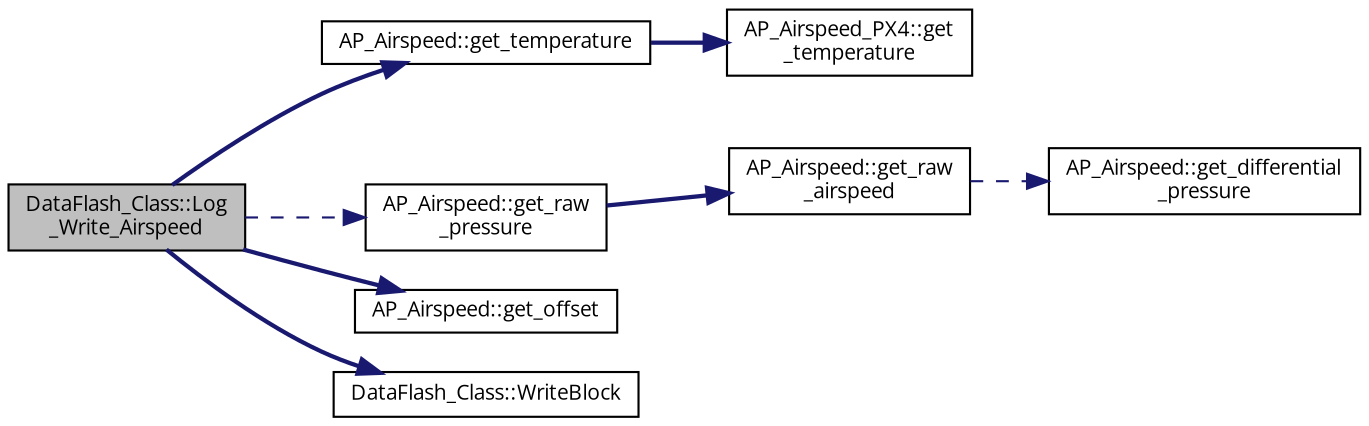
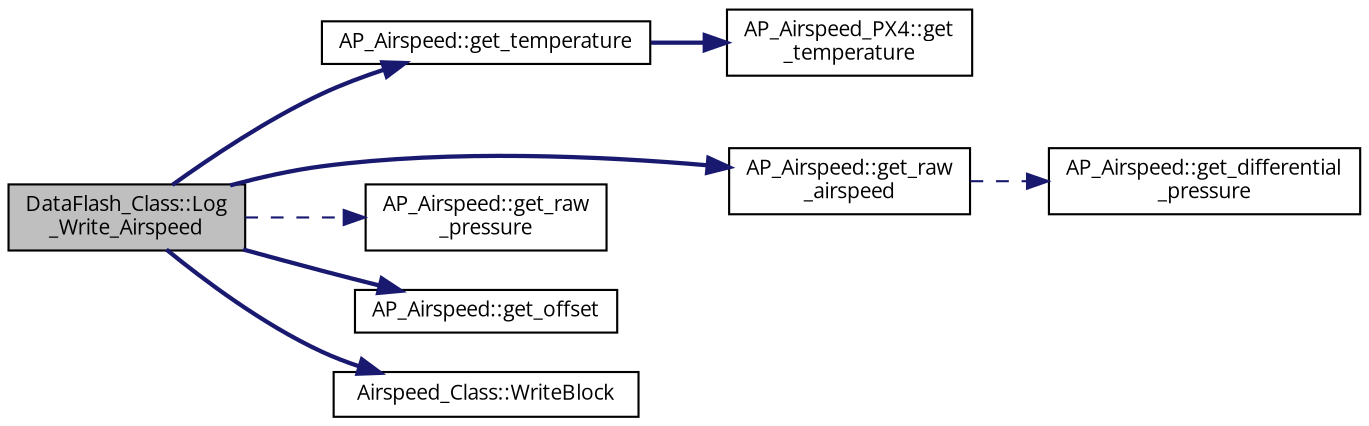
(657, 200) -> (468, 156)
(486, 394) -> (486, 394)
